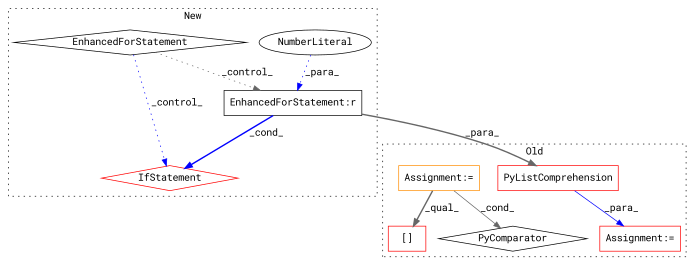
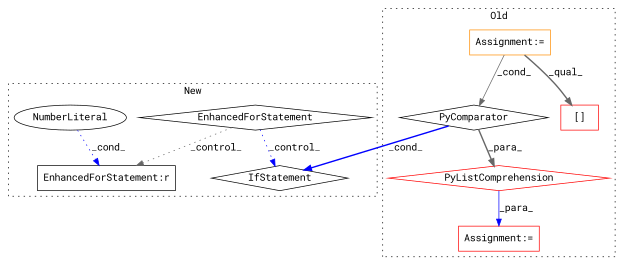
(322, 73) -> (109, 148)
(447, 133) -> (485, 144)
(232, 140) -> (390, 144)
(170, 178) -> (280, 178)
(558, 178) -> (499, 178)
